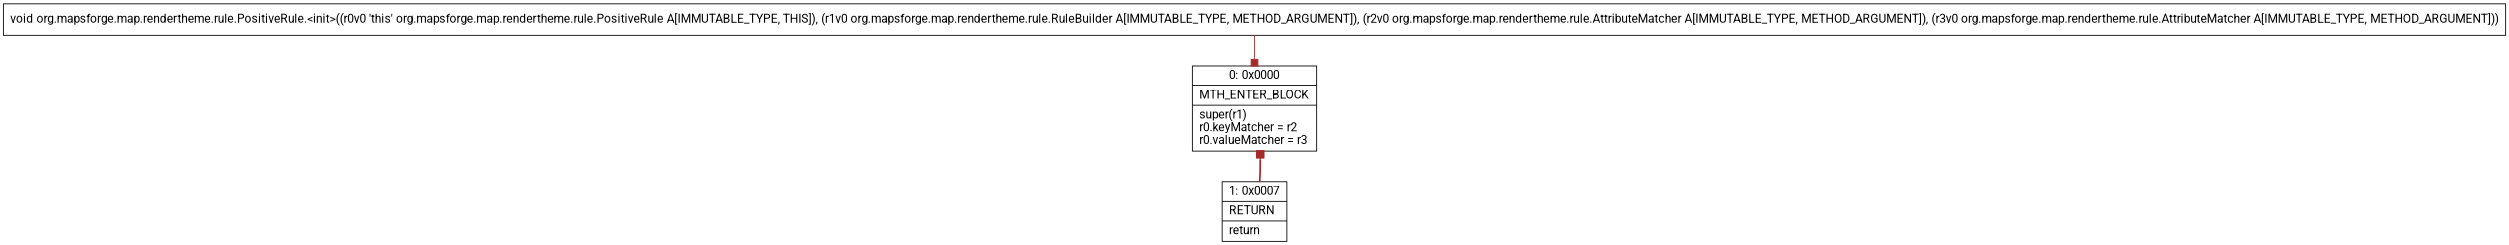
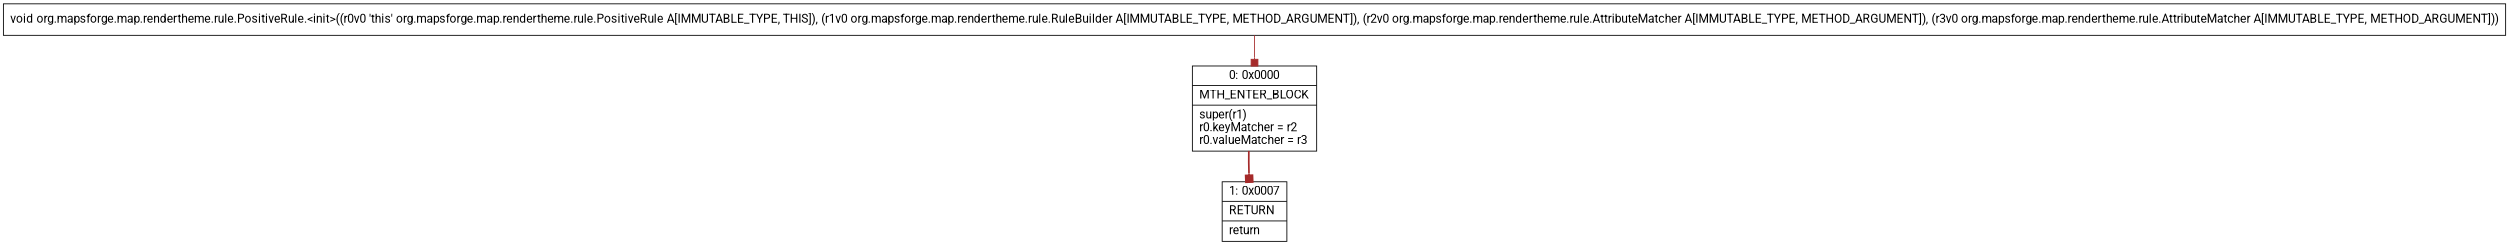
(1260, 171) -> (1249, 162)
